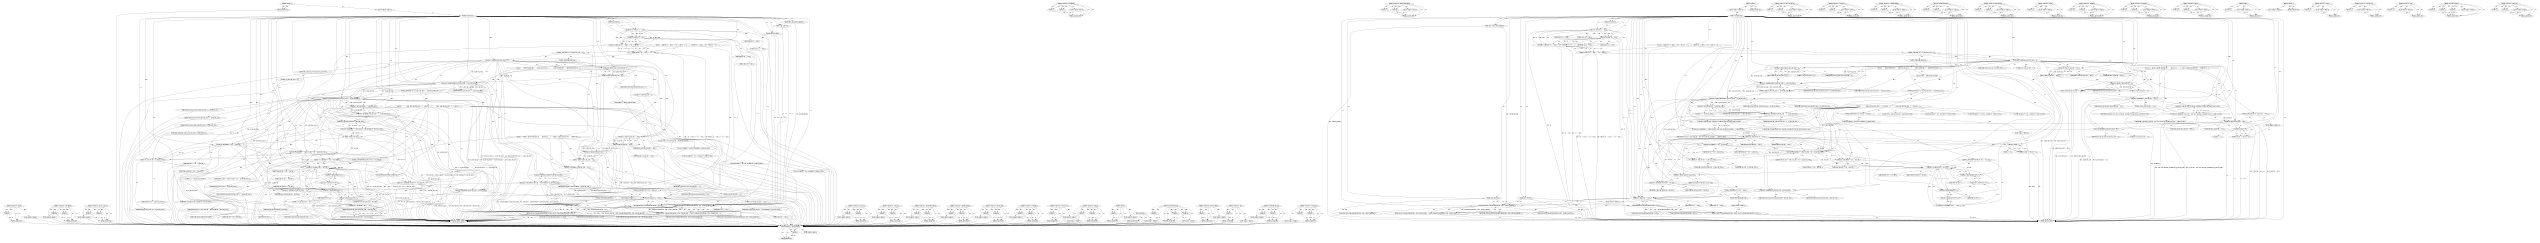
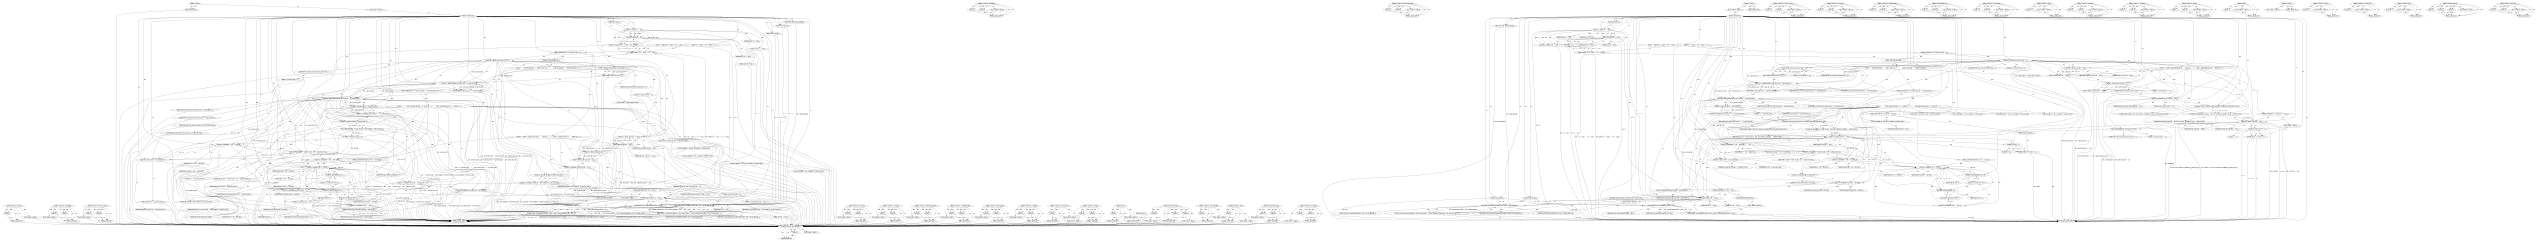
(1754, 141) -> (1893, 125)
